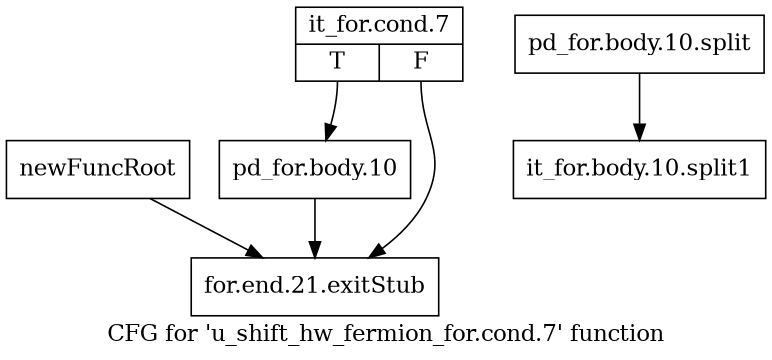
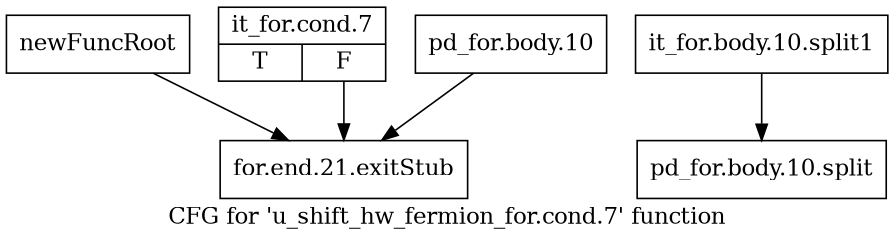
(640, 99) -> (762, 99)
(336, 104) -> none
